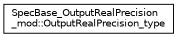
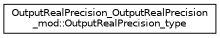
(89, 19) -> (110, 19)
